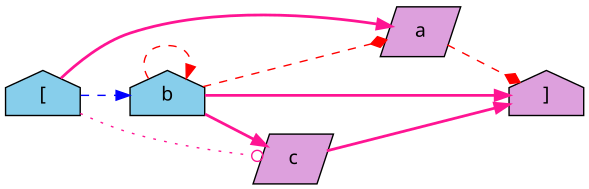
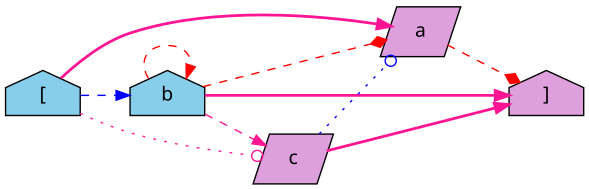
none -> (348, 105)
(230, 127) -> (230, 127)
